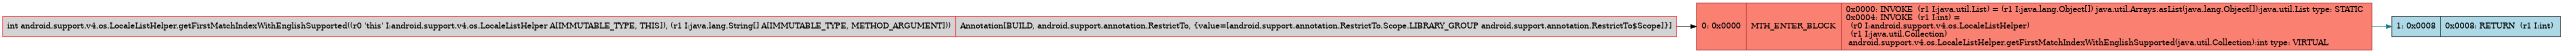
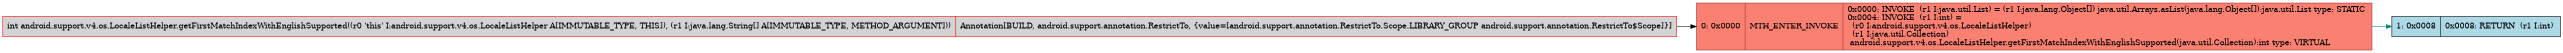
(1793, 26) -> (1794, 26)
